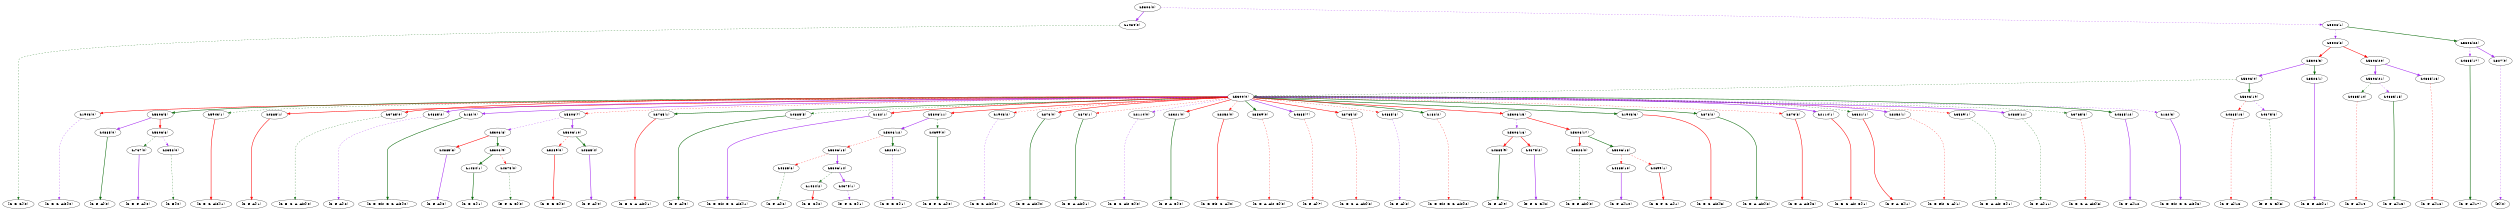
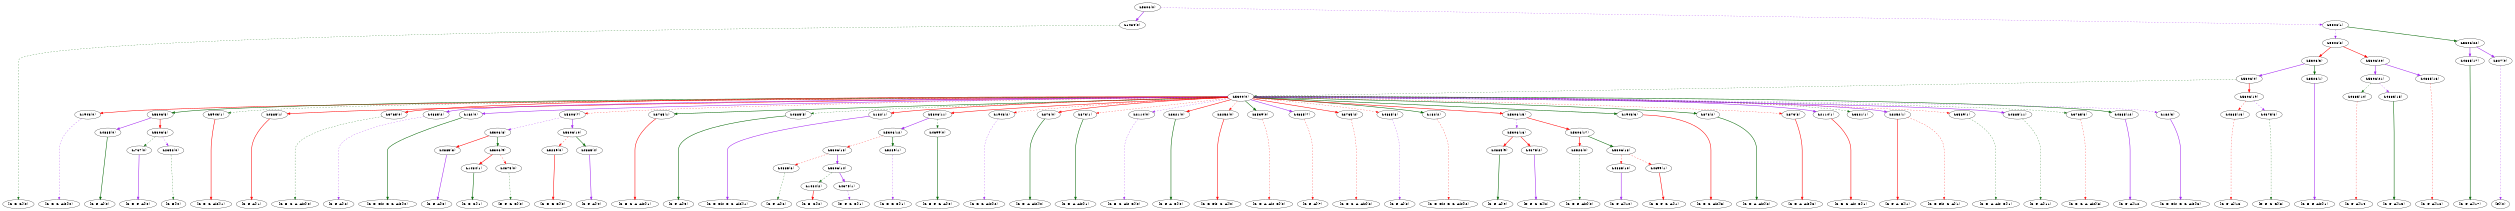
(2470, 51) -> (2470, 51)
(2249, 87) -> (2249, 87)
(487, 159) -> (487, 159)
(1874, 160) -> (1898, 158)
